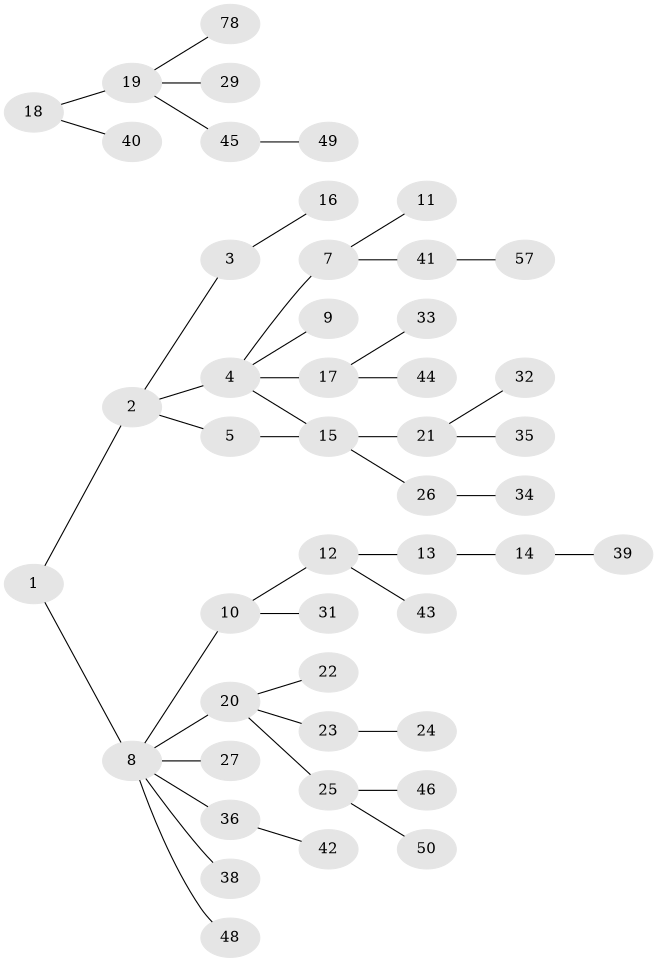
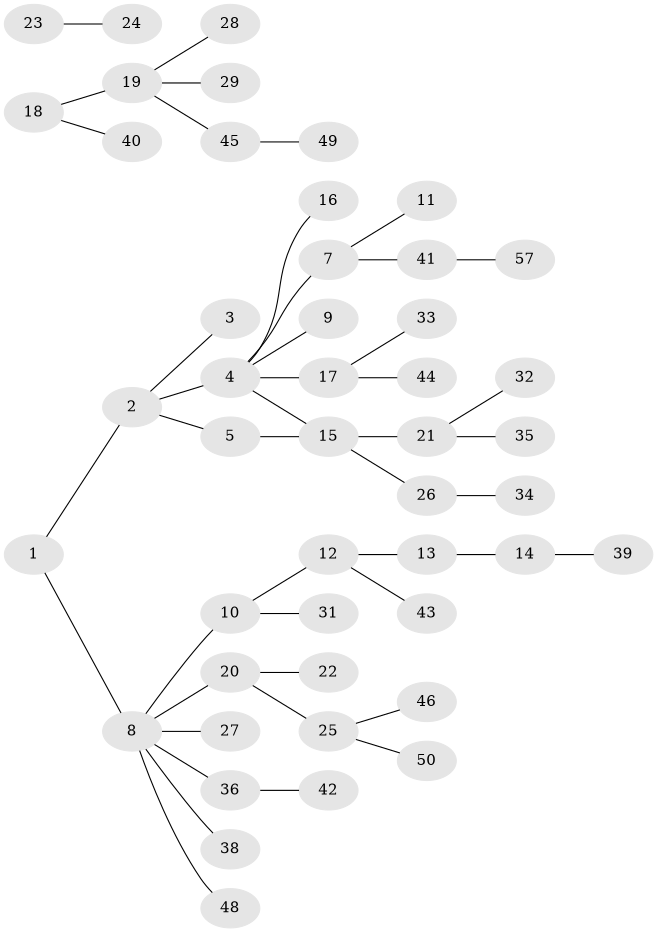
(230, 24) -> (230, 24)
(279, 230) -> (279, 289)
(280, 717) -> none
